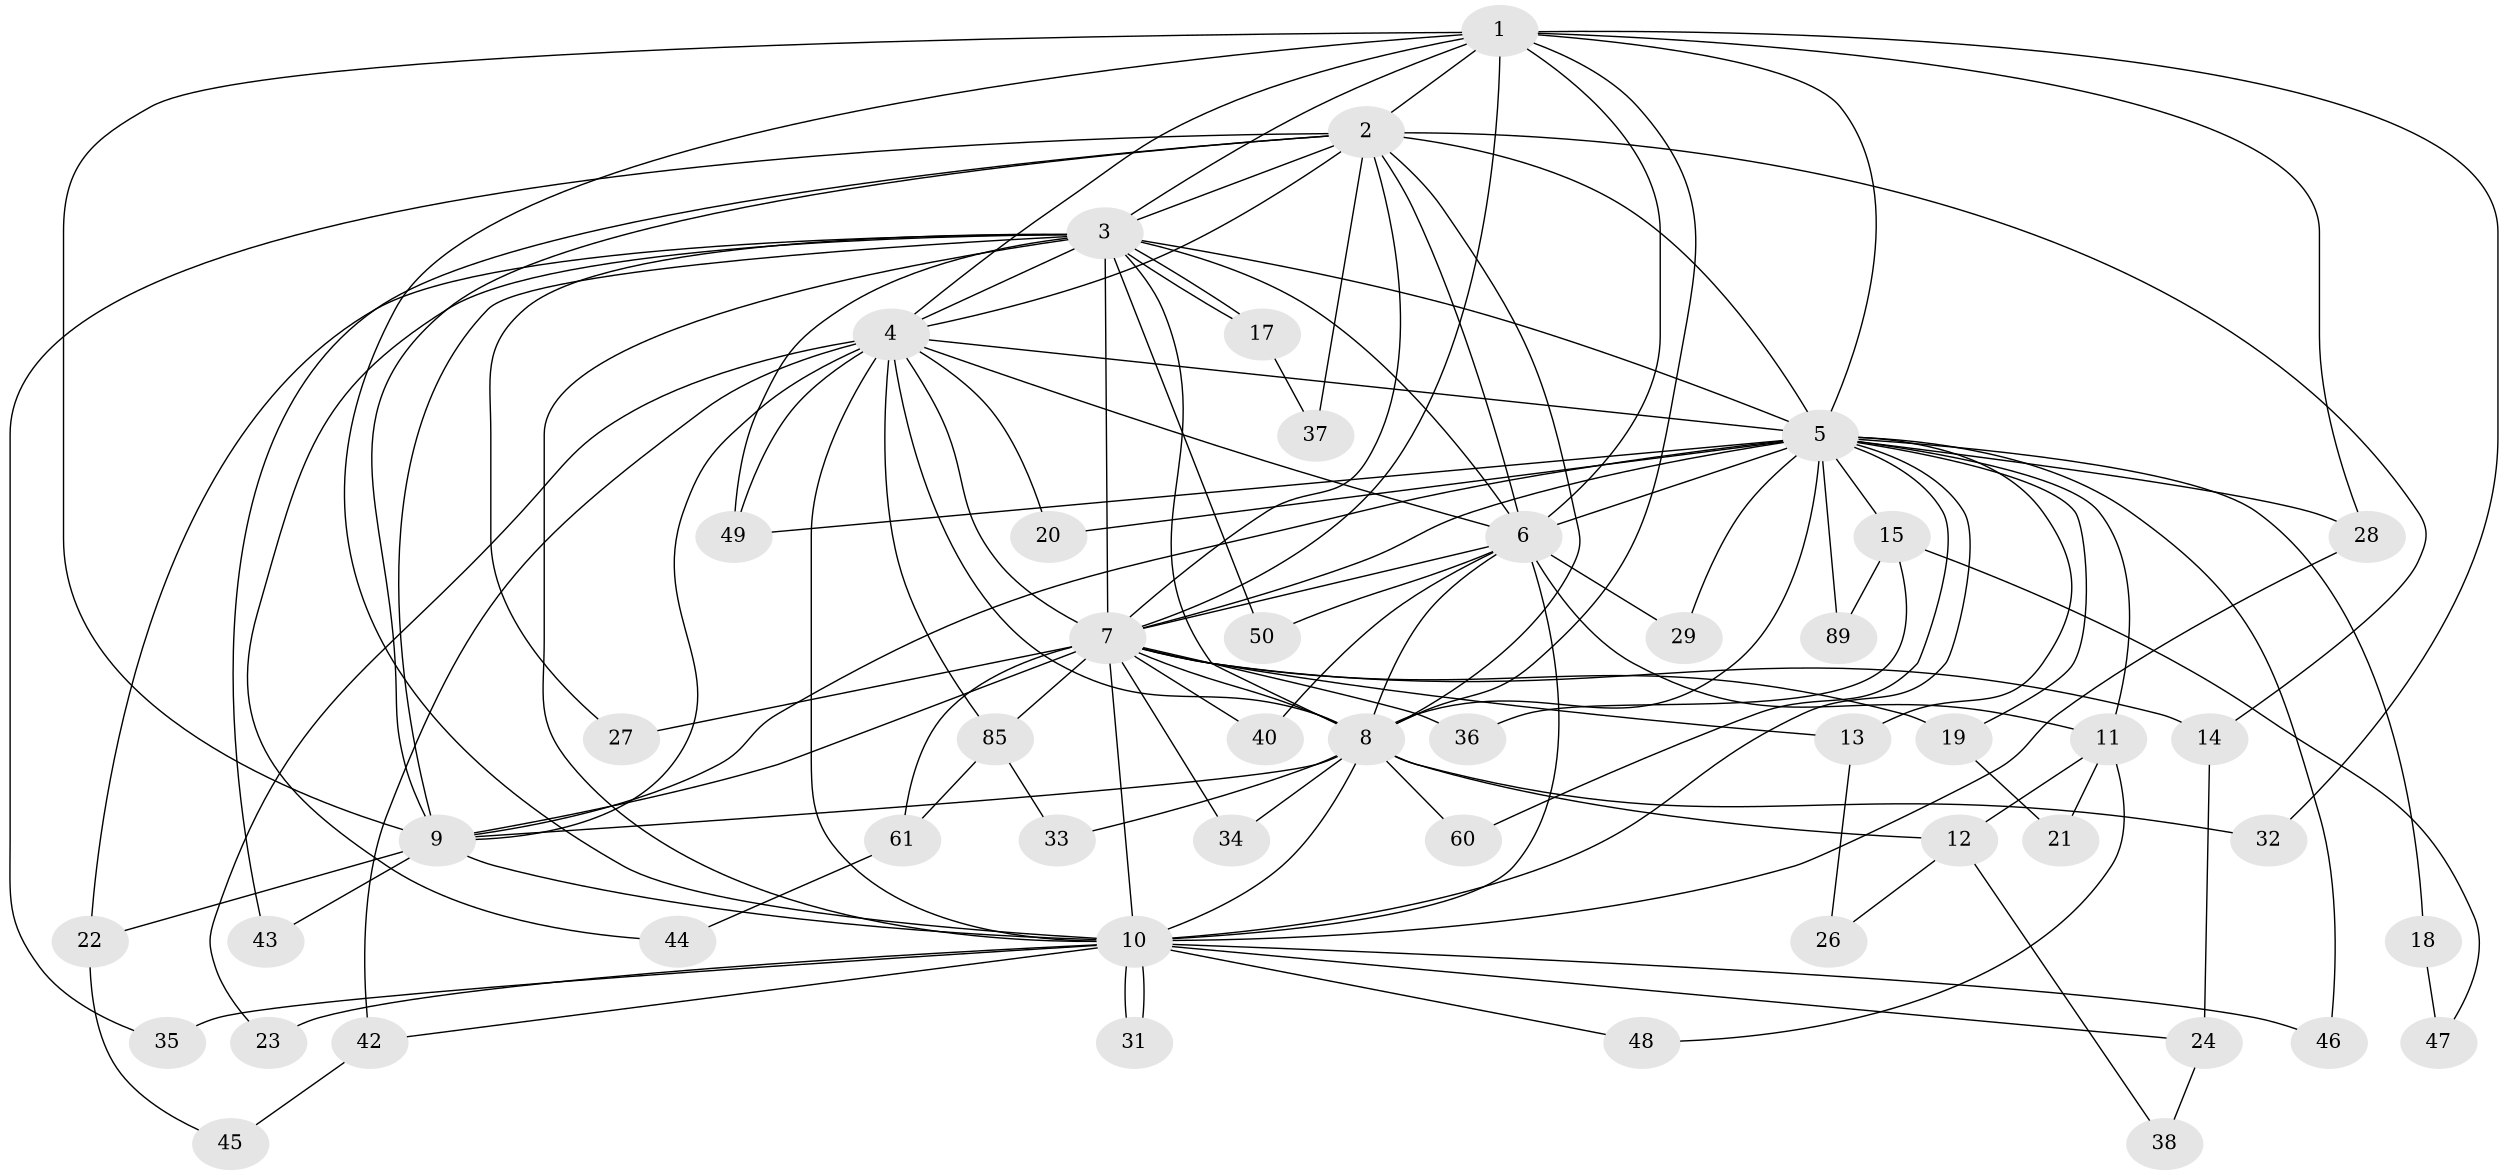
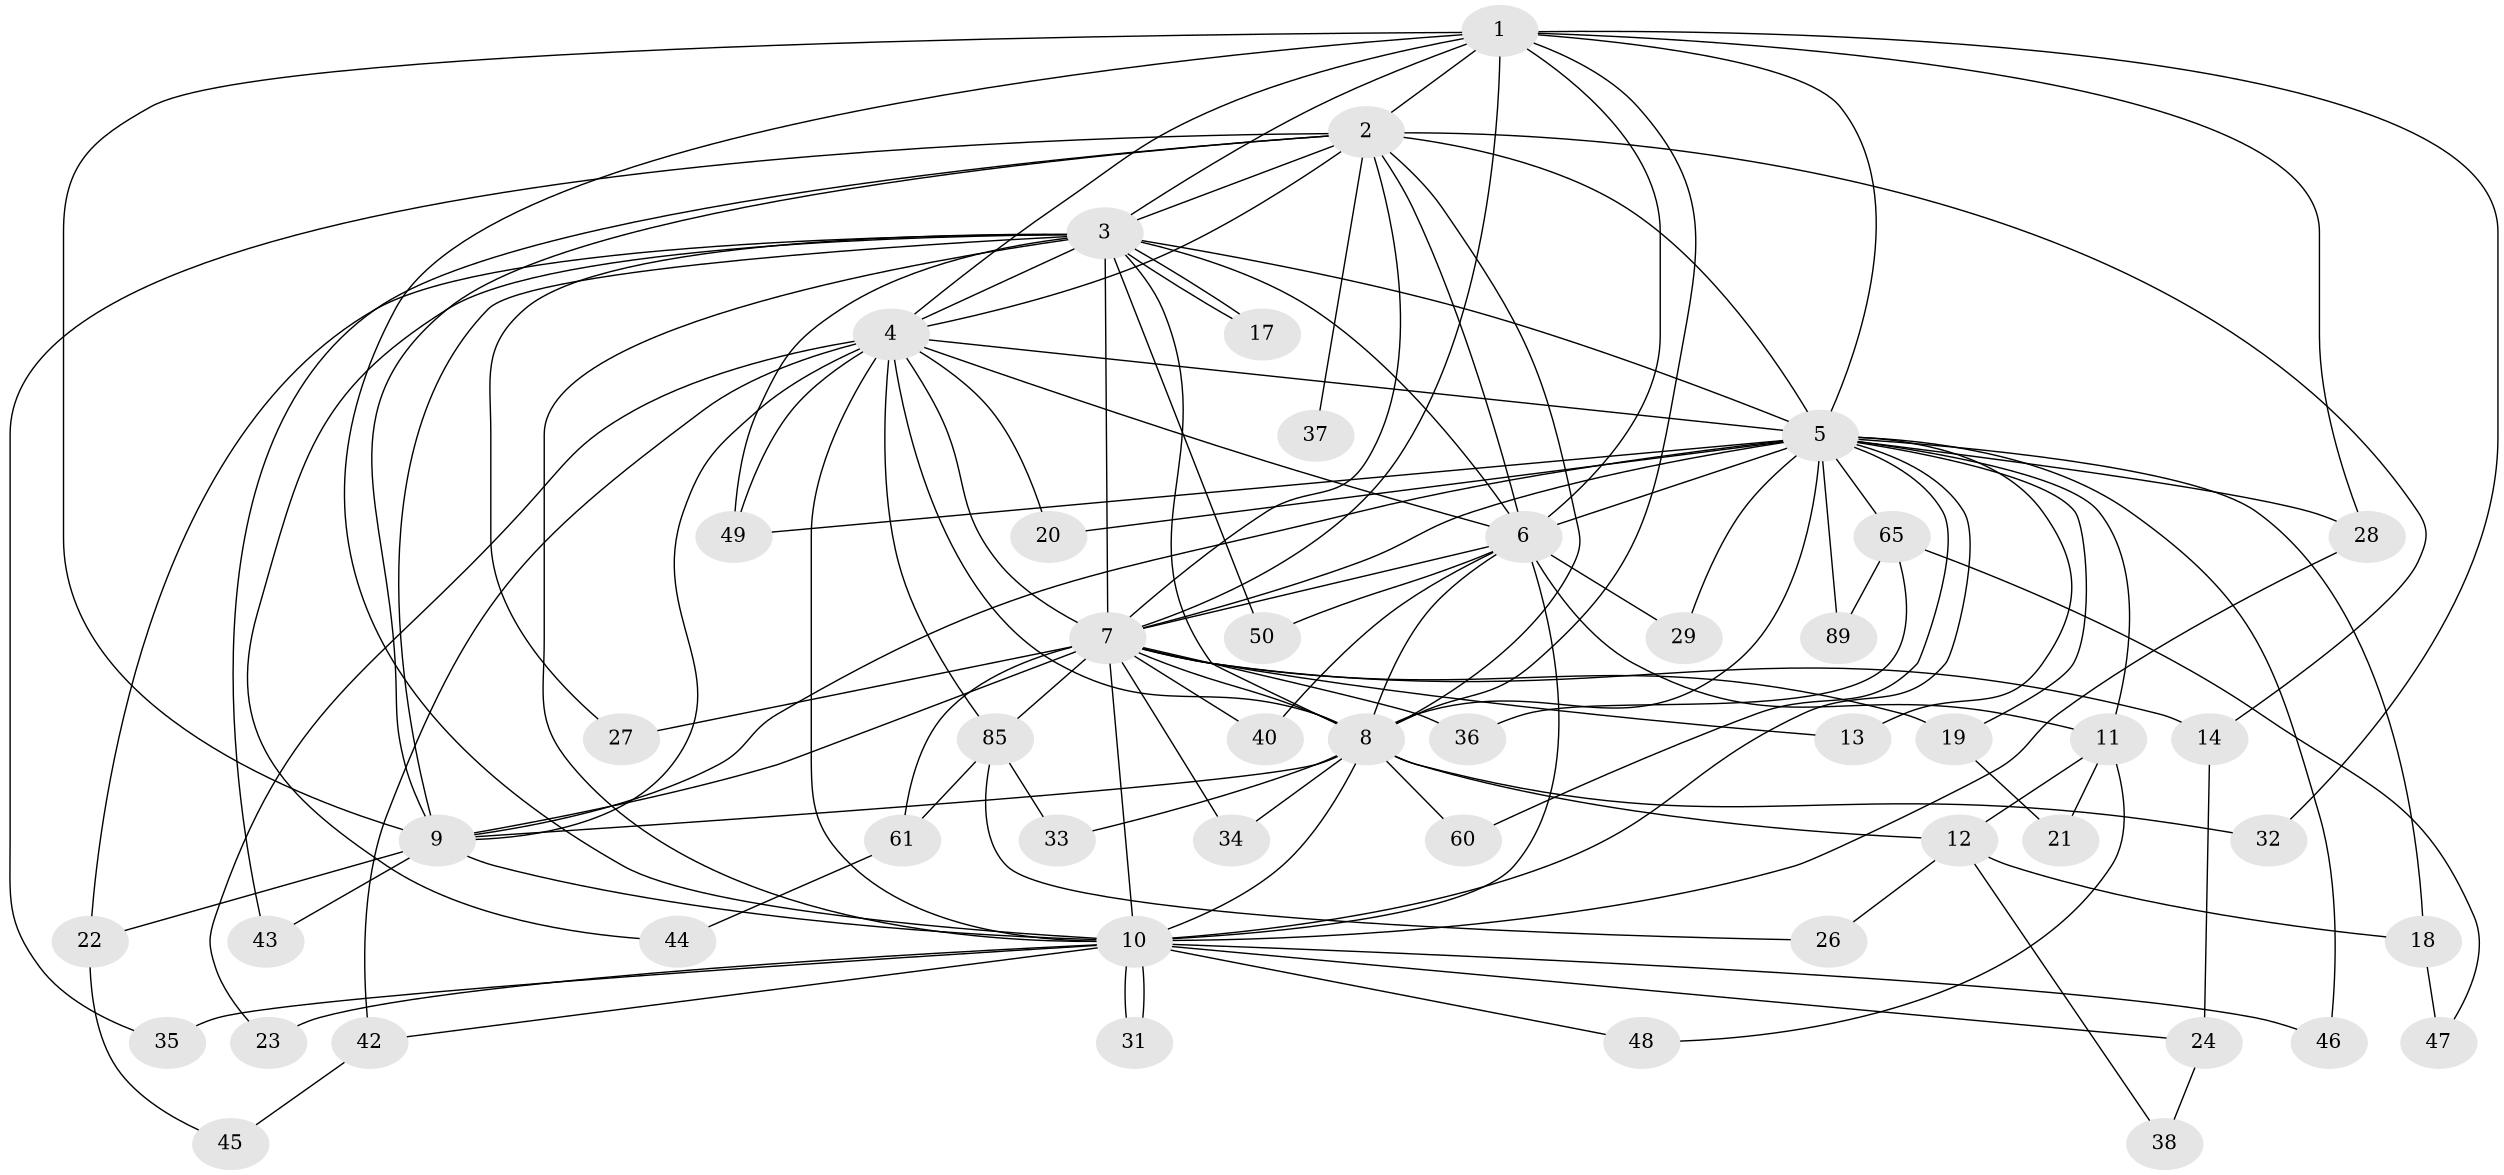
(1291, 388) -> none
(1892, 537) -> (1892, 537)
(1843, 822) -> (1275, 916)
none -> (2185, 908)
